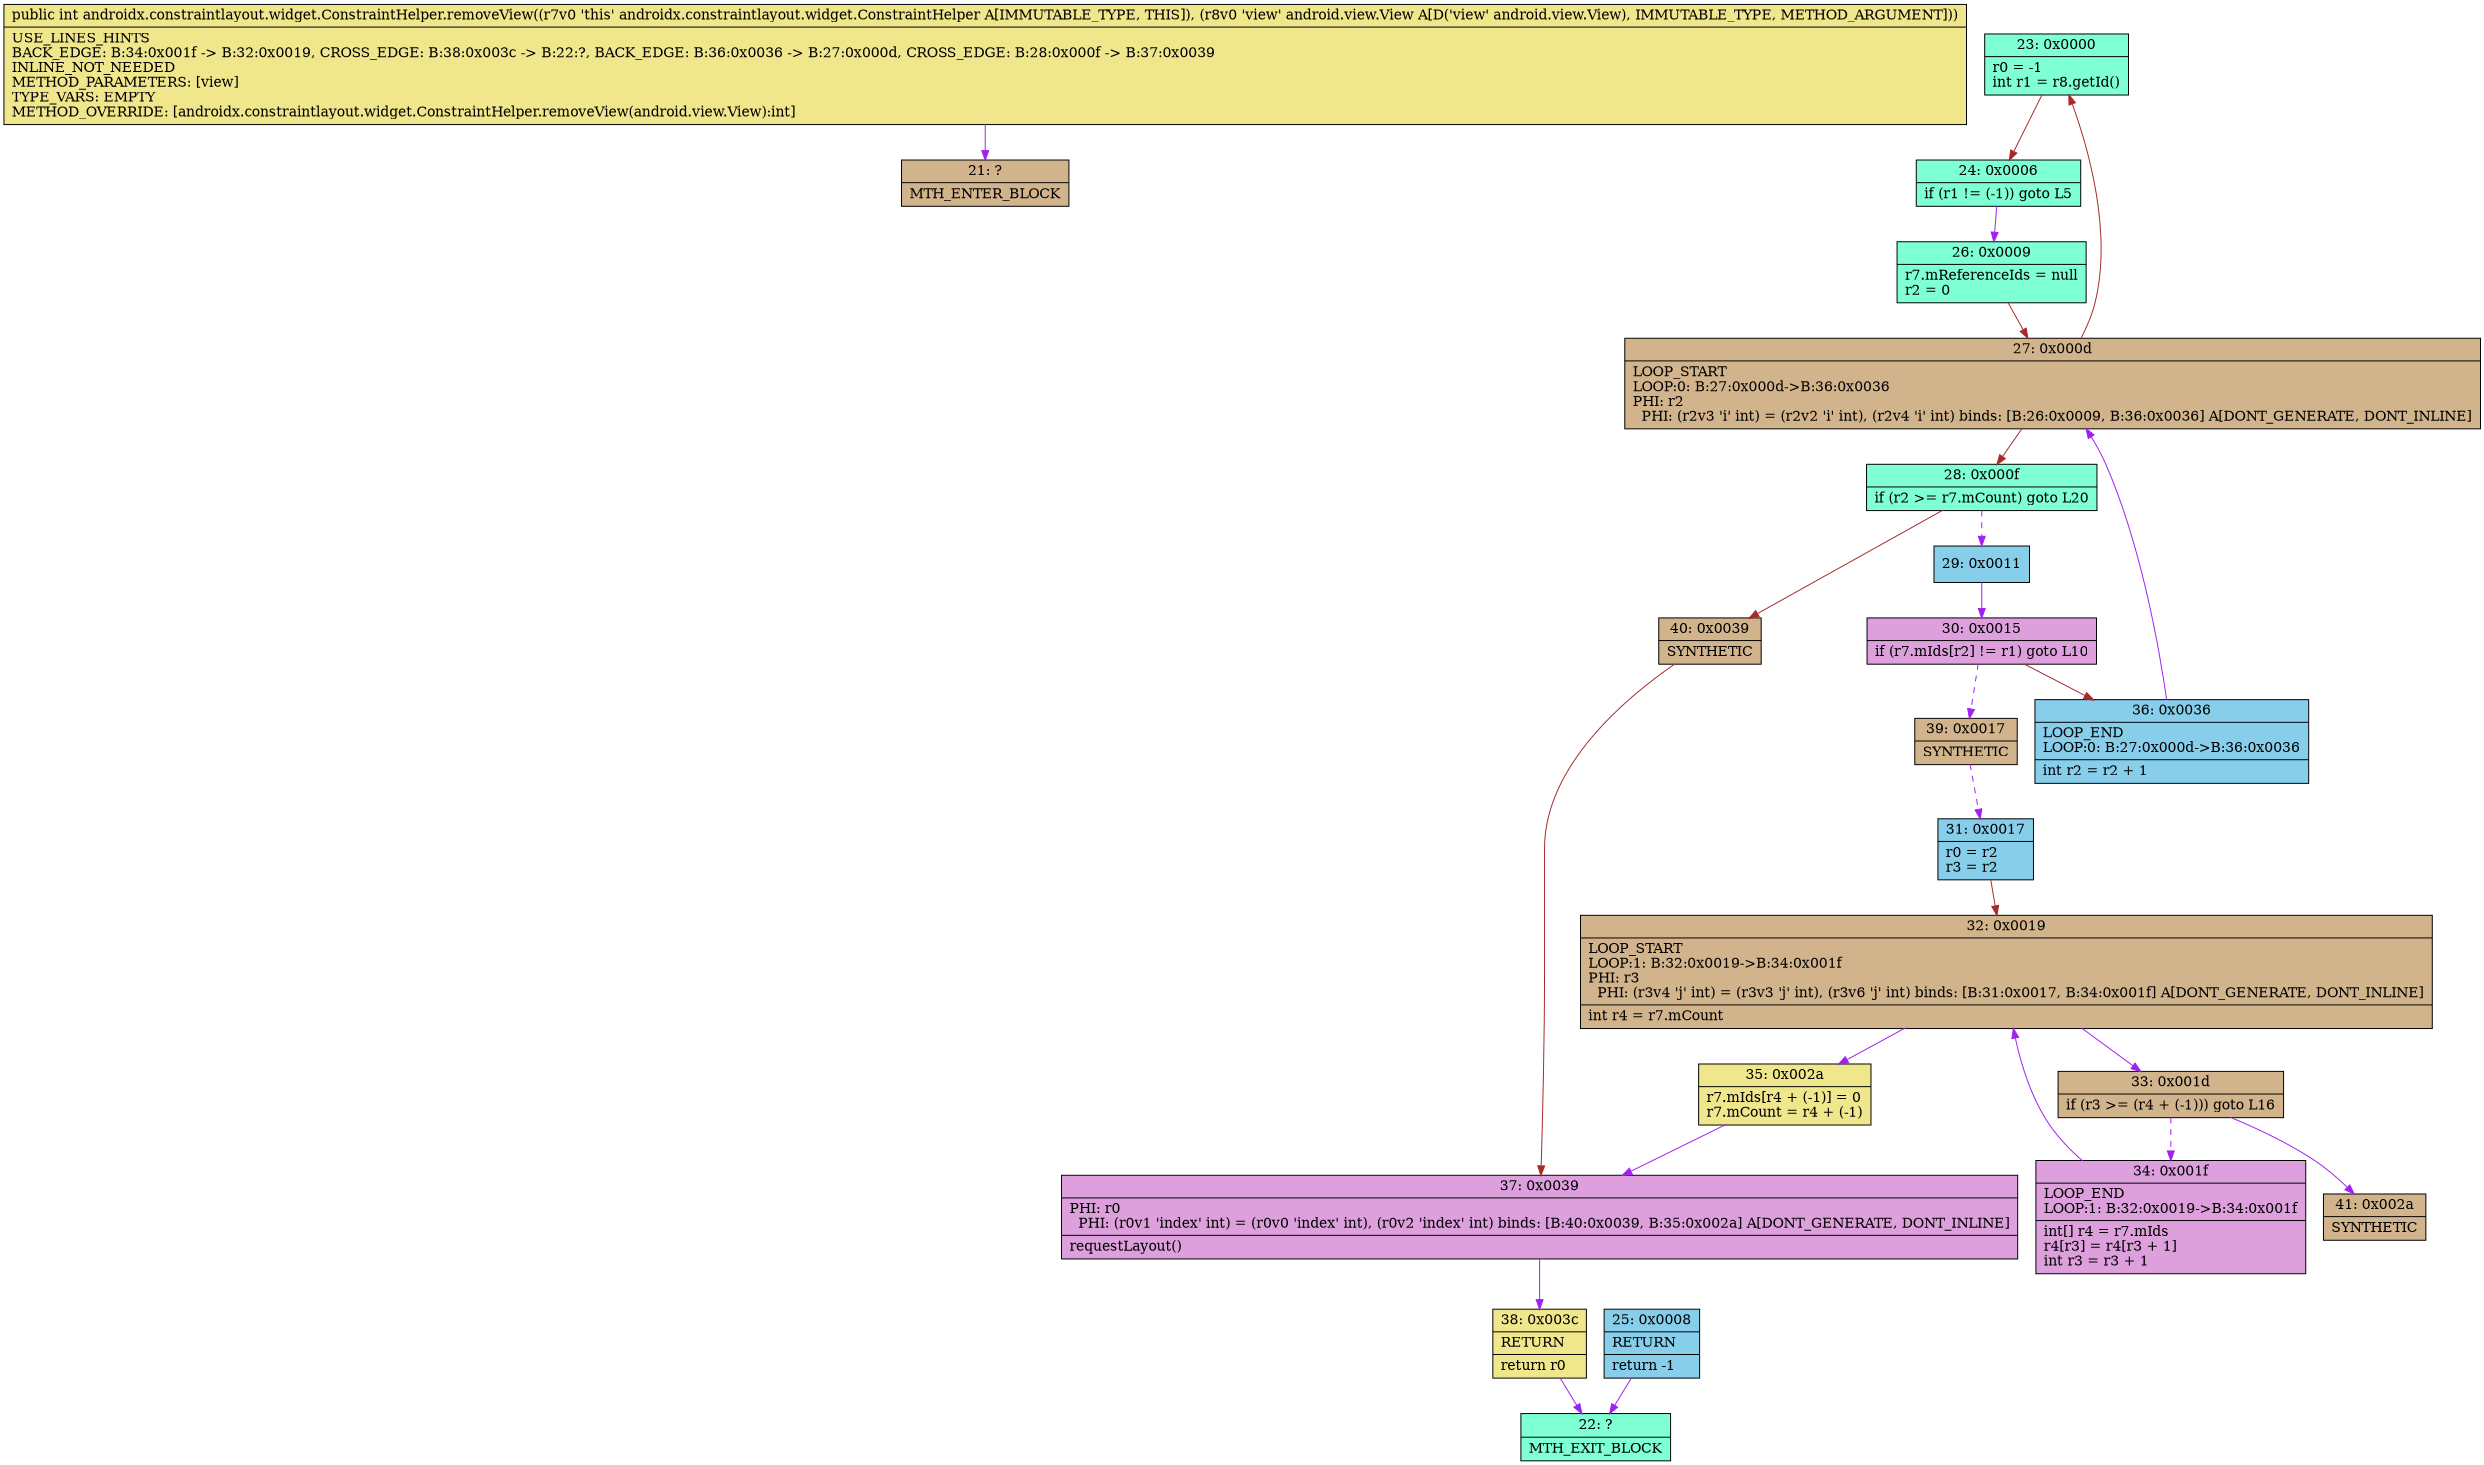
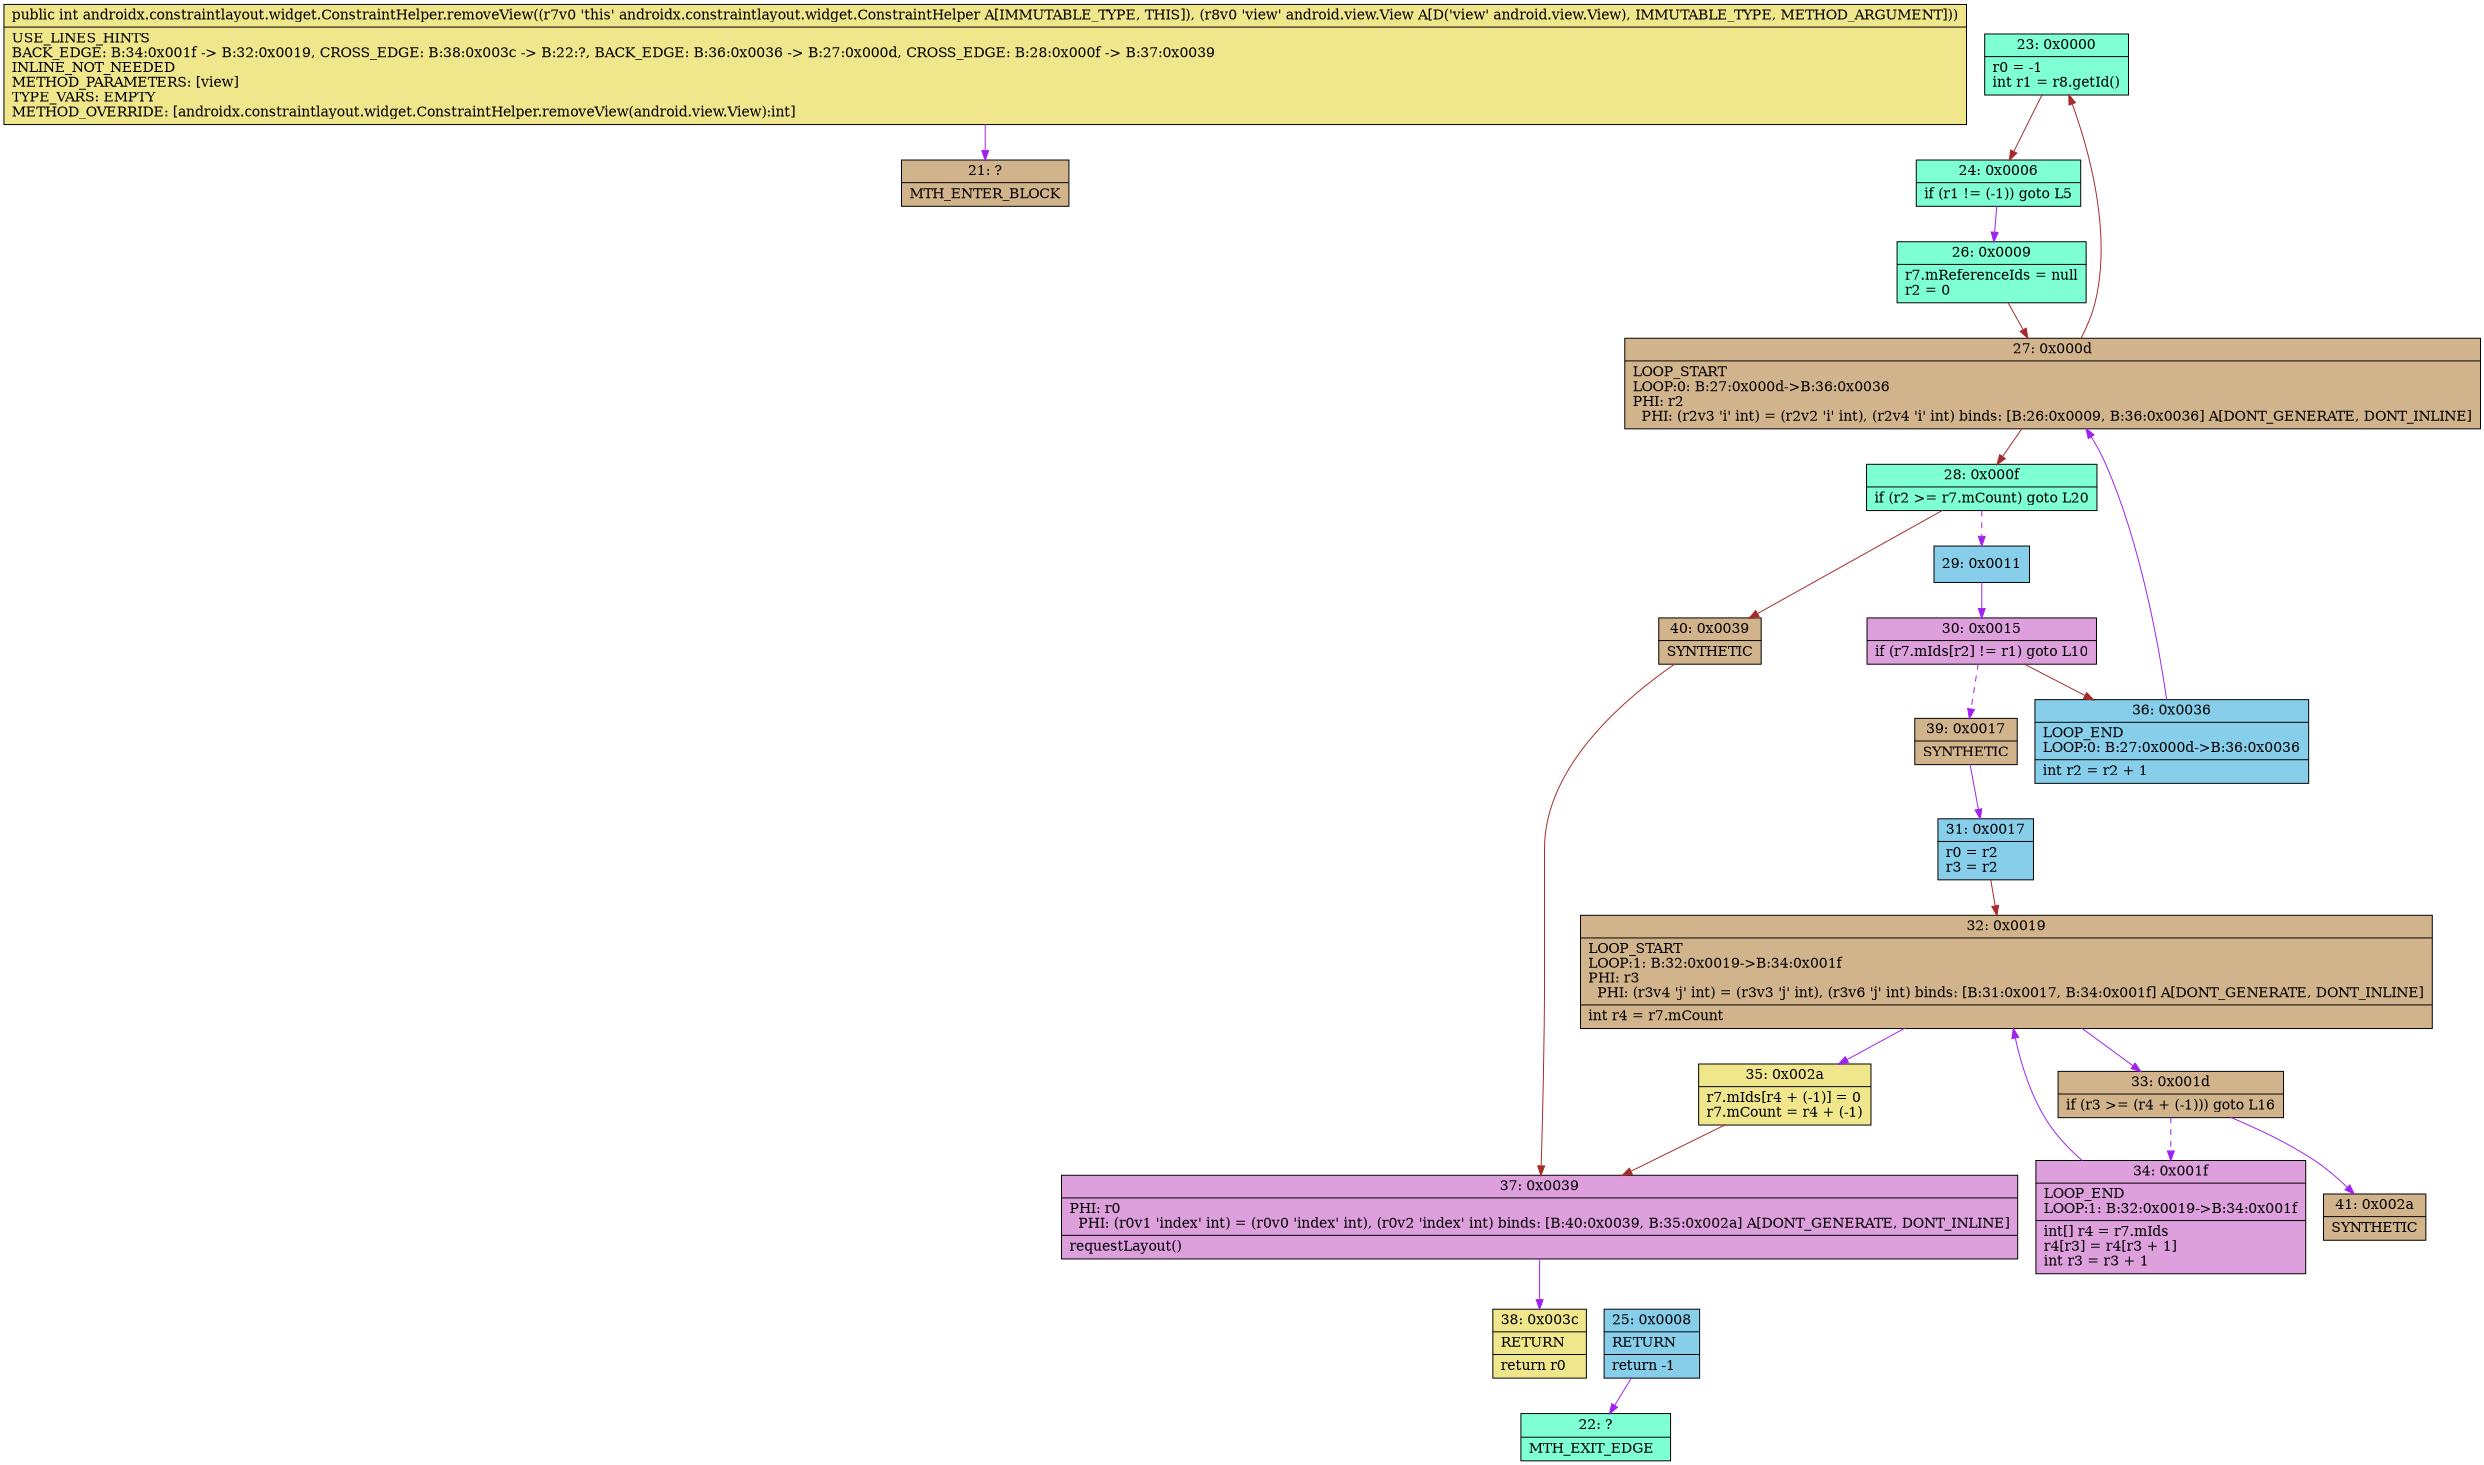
(1974, 787) -> (1974, 787)
(1678, 1148) -> (1678, 1148)
(1568, 1391) -> none
(1596, 1449) -> (1591, 1449)
